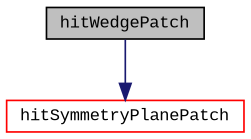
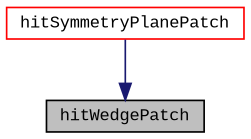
(125, 61) -> (125, 61)
